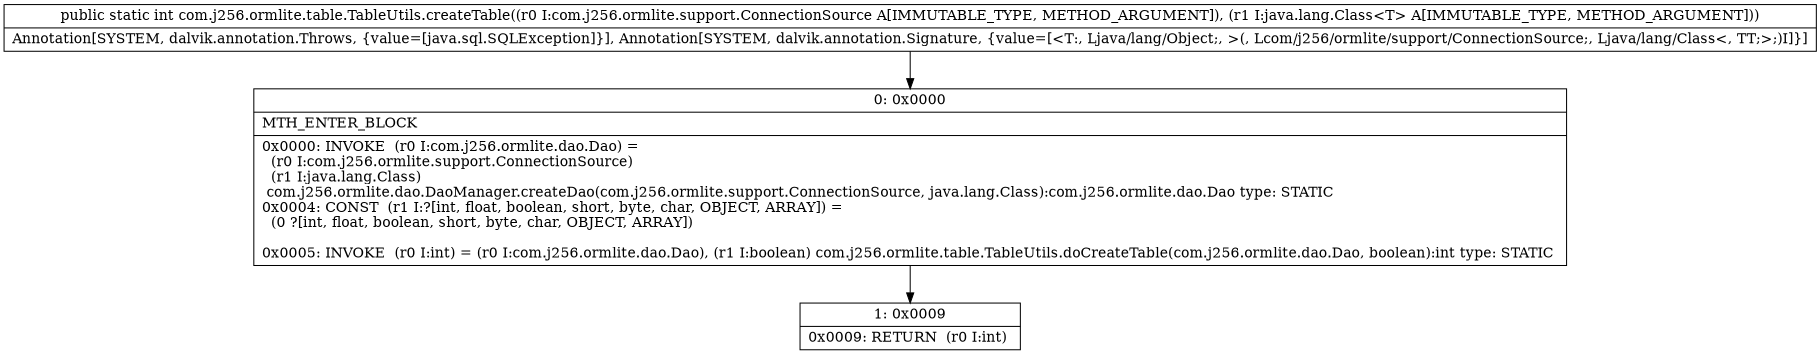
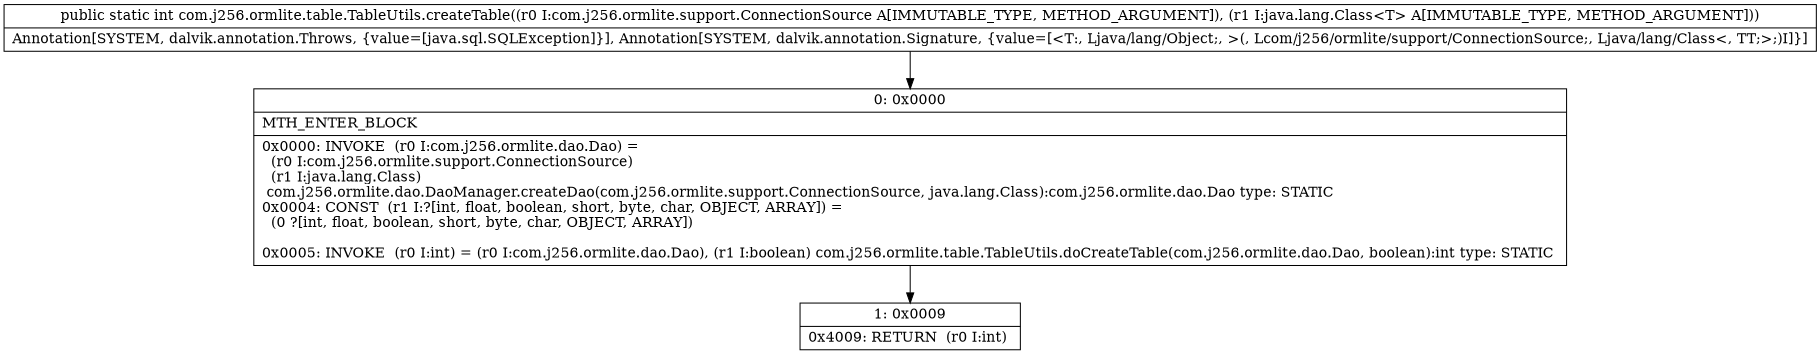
(910, 338) -> (910, 338)
